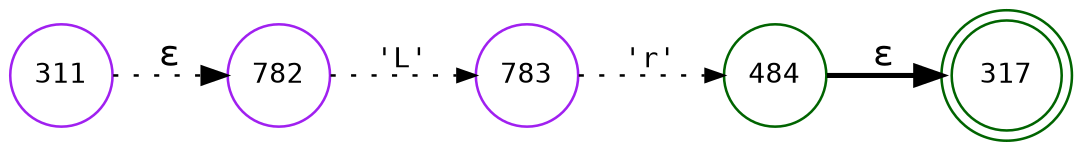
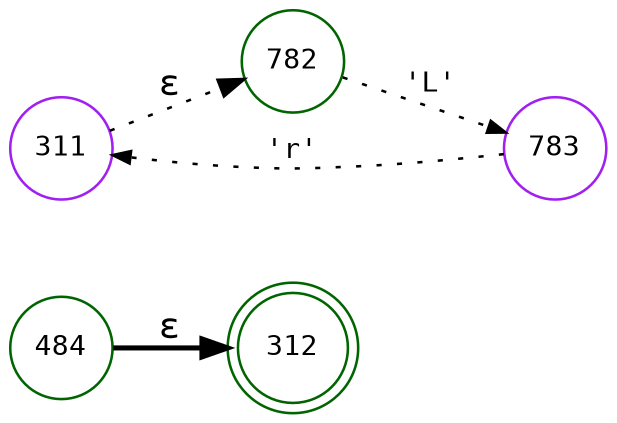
(279, 75) -> (293, 61)
(642, 75) -> (318, 168)
(1007, 75) -> (293, 348)
